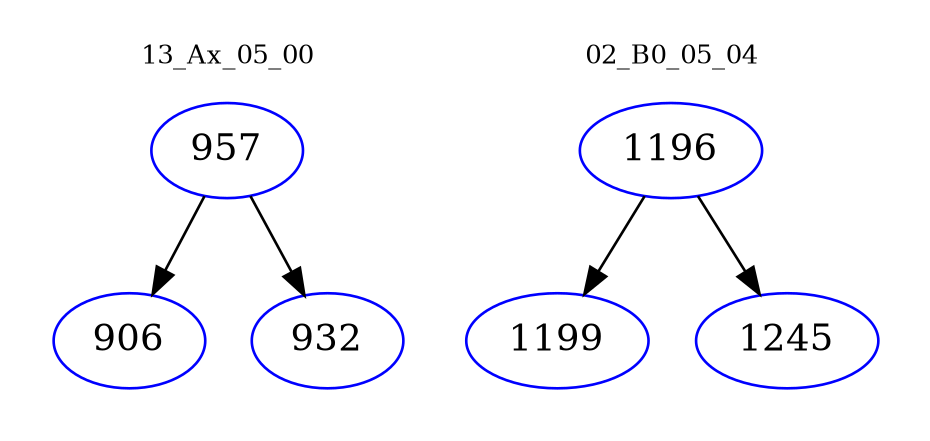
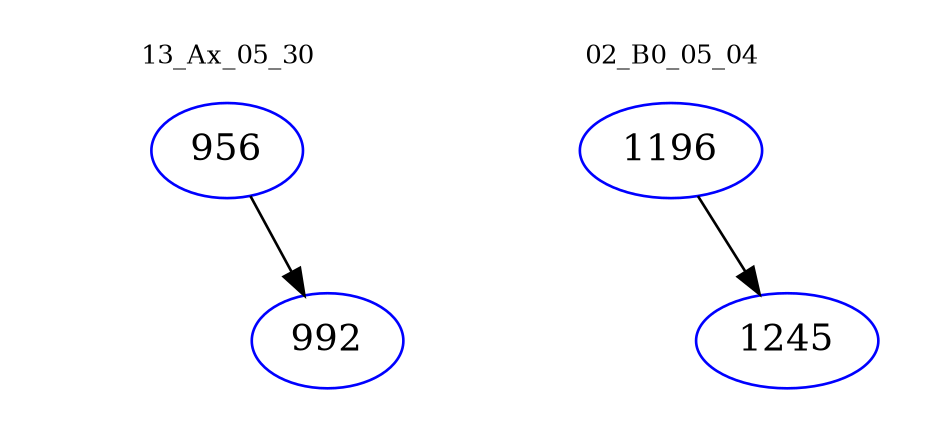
(229, 57) -> (229, 57)
(227, 151) -> (227, 151)
(129, 341) -> none
(328, 341) -> (328, 341)
(557, 341) -> none
